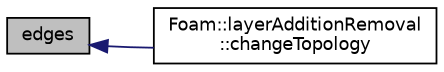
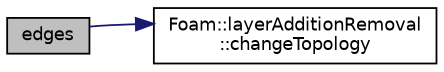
(131, 47) -> (113, 25)
